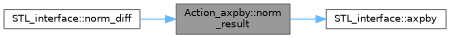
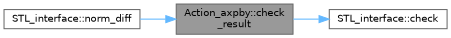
(233, 19) -> (235, 19)
(386, 19) -> (388, 19)
